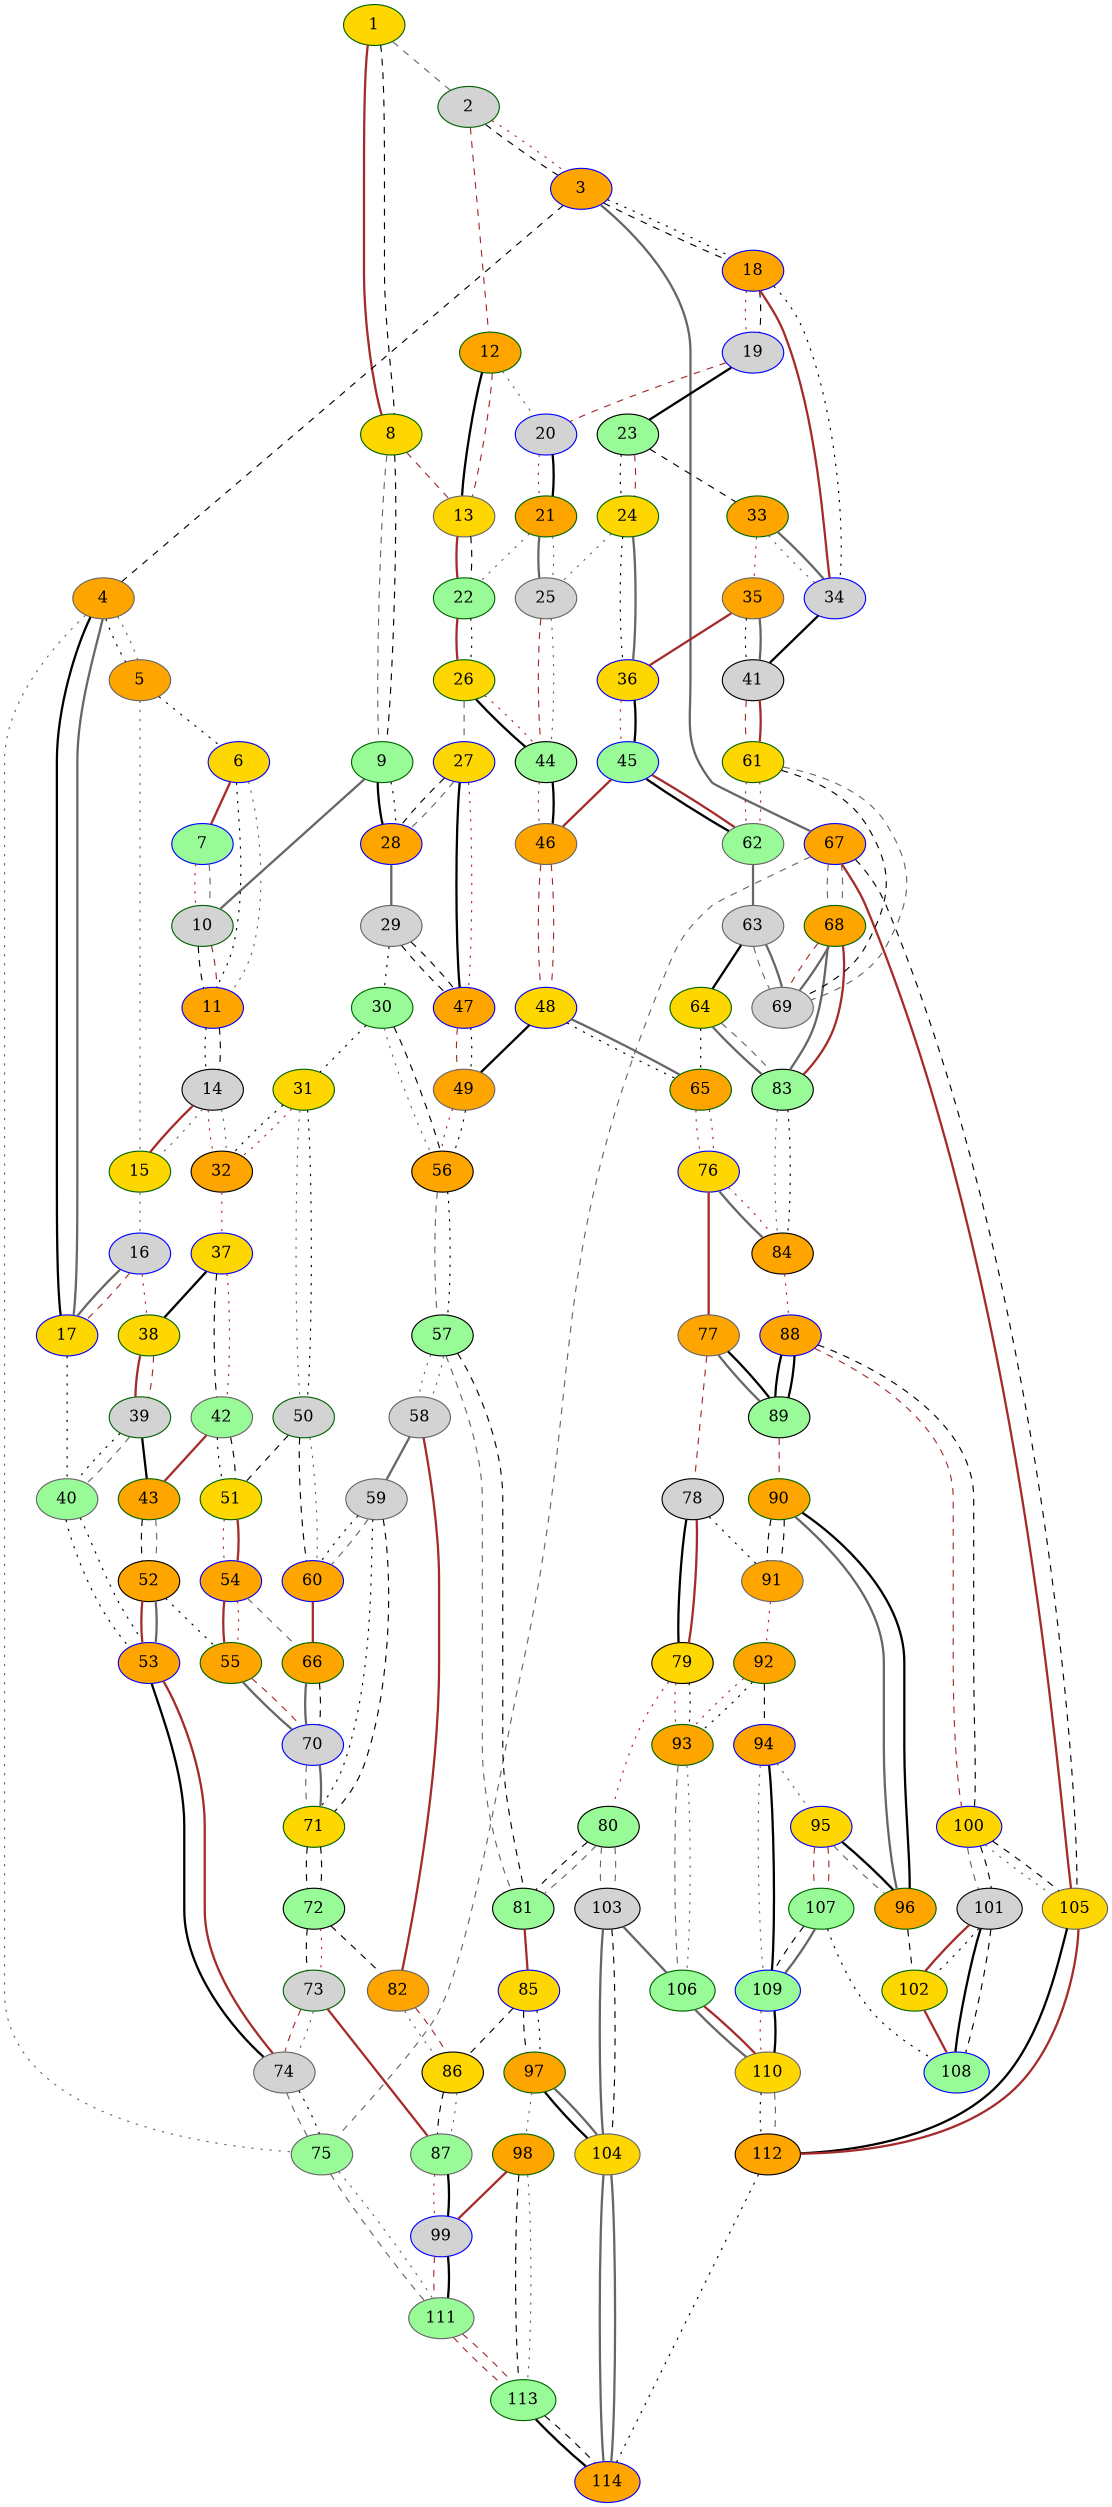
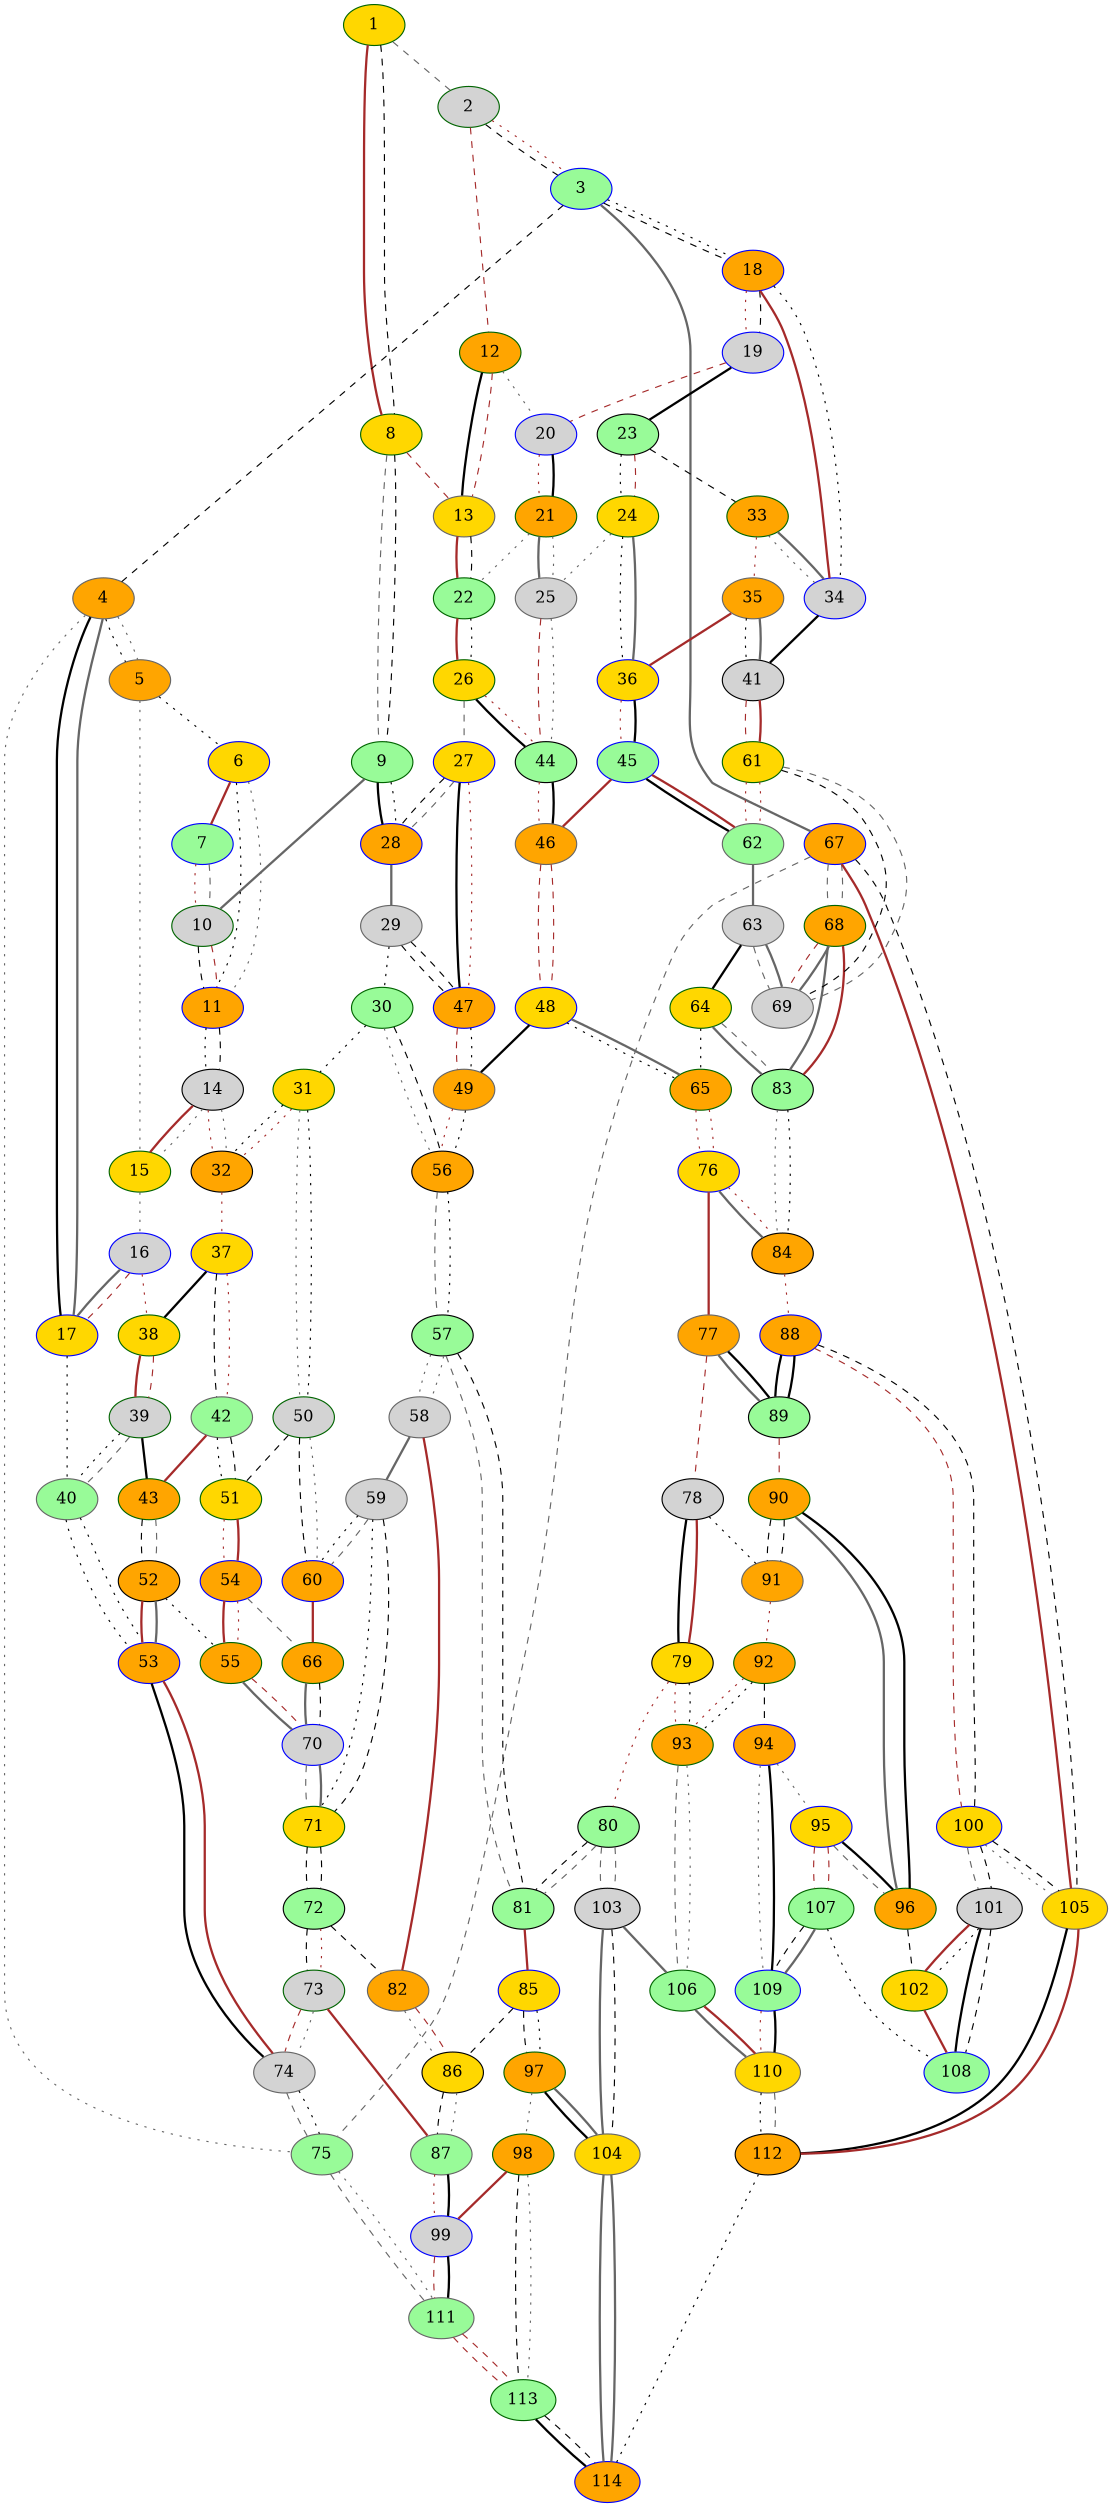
(581, 189) -> (581, 189)
